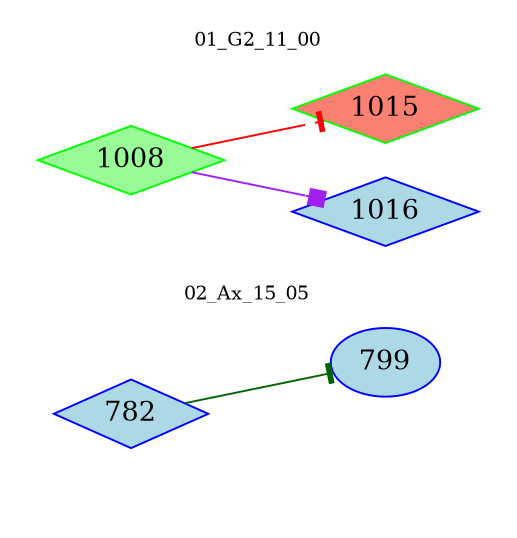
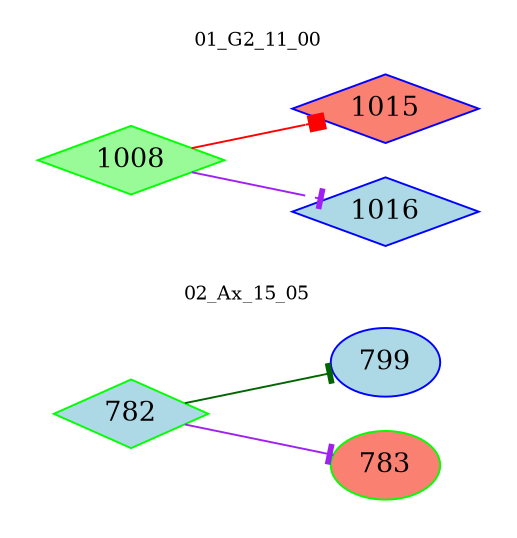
(385, 109) -> (385, 109)
(248, 136) -> (248, 136)
(248, 184) -> (248, 184)
(131, 414) -> (131, 414)
none -> (385, 465)
